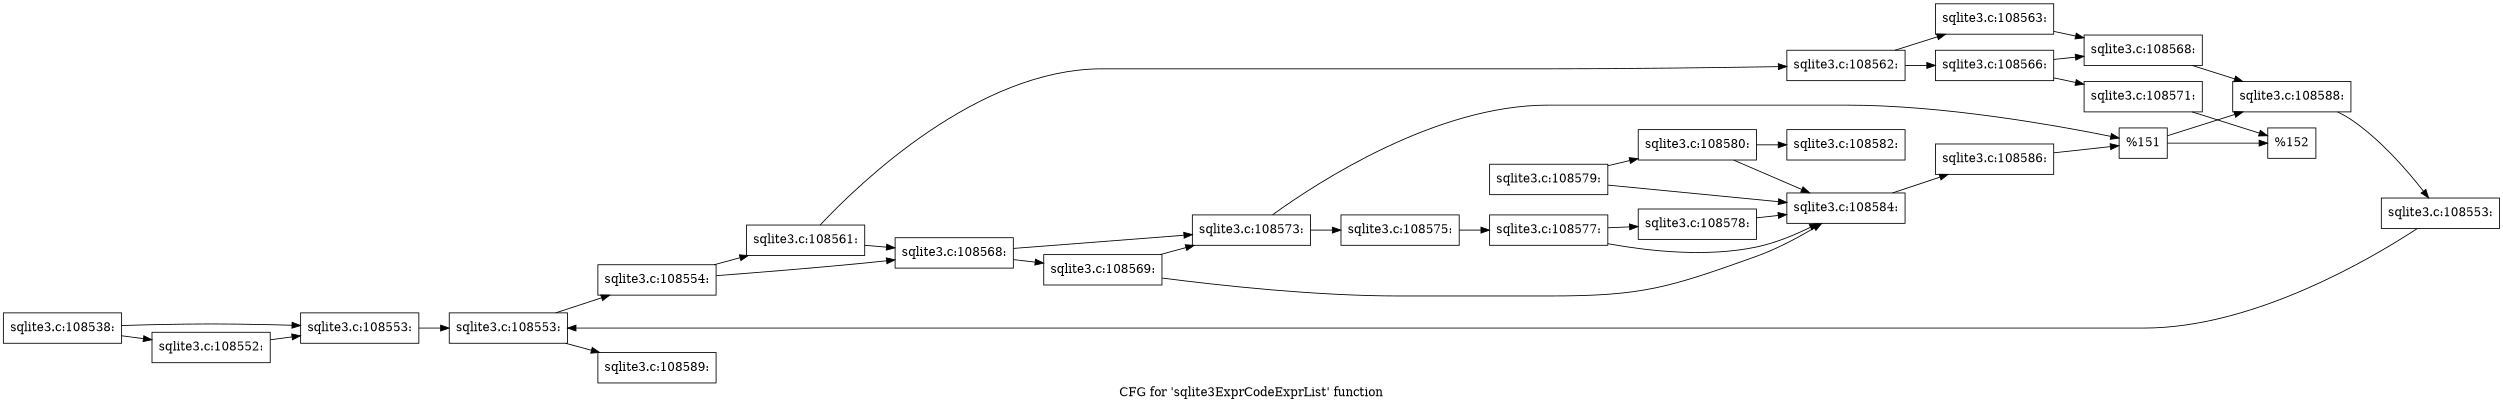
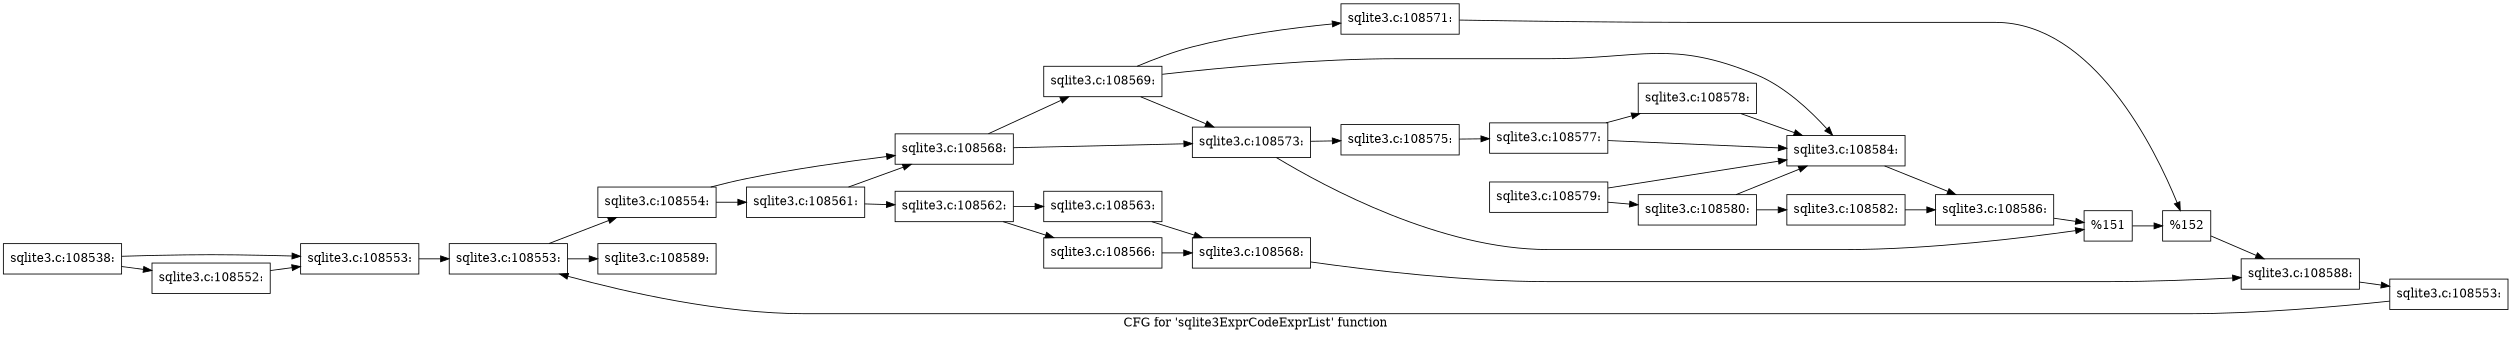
(2065, 80) -> (1233, 38)
(2201, 125) -> (2234, 246)
none -> (1916, 210)
